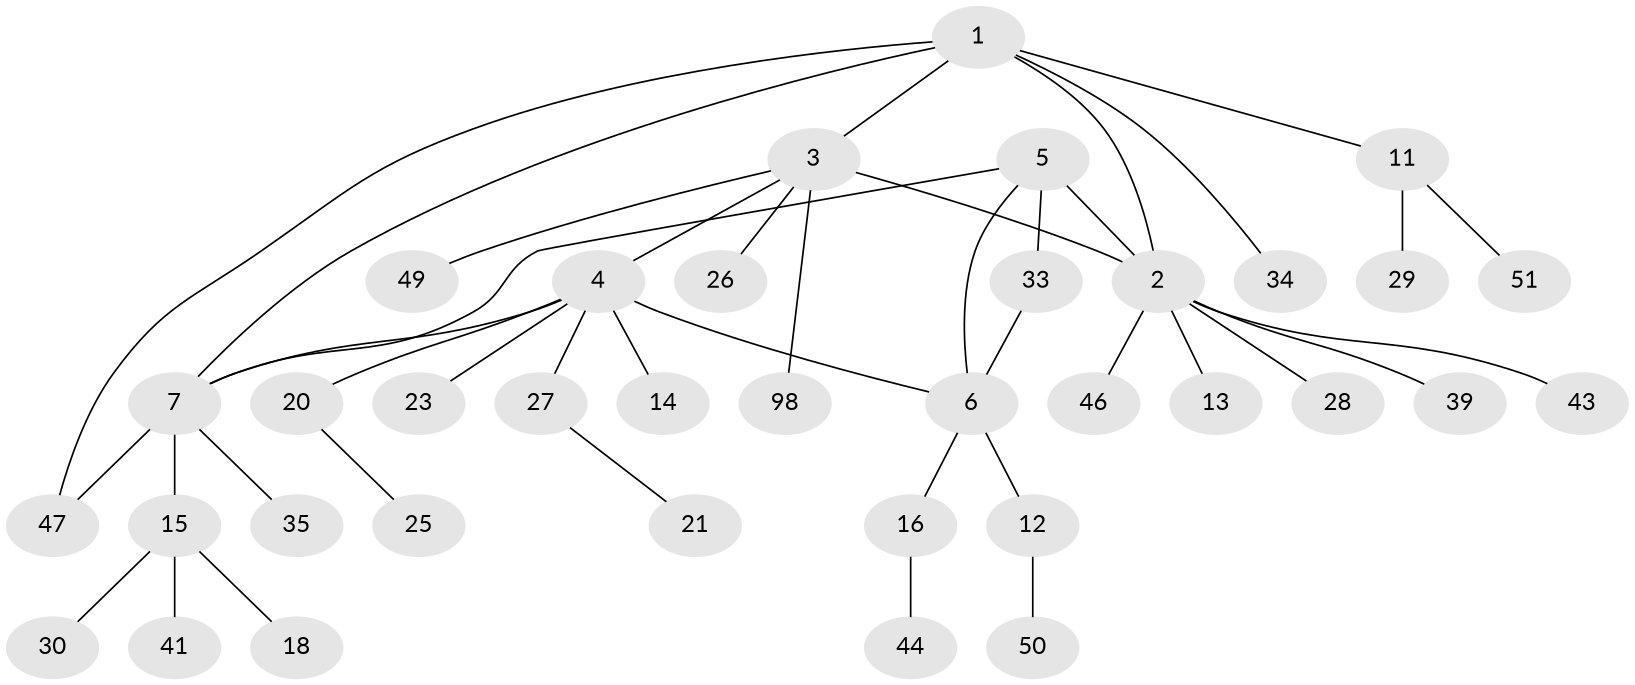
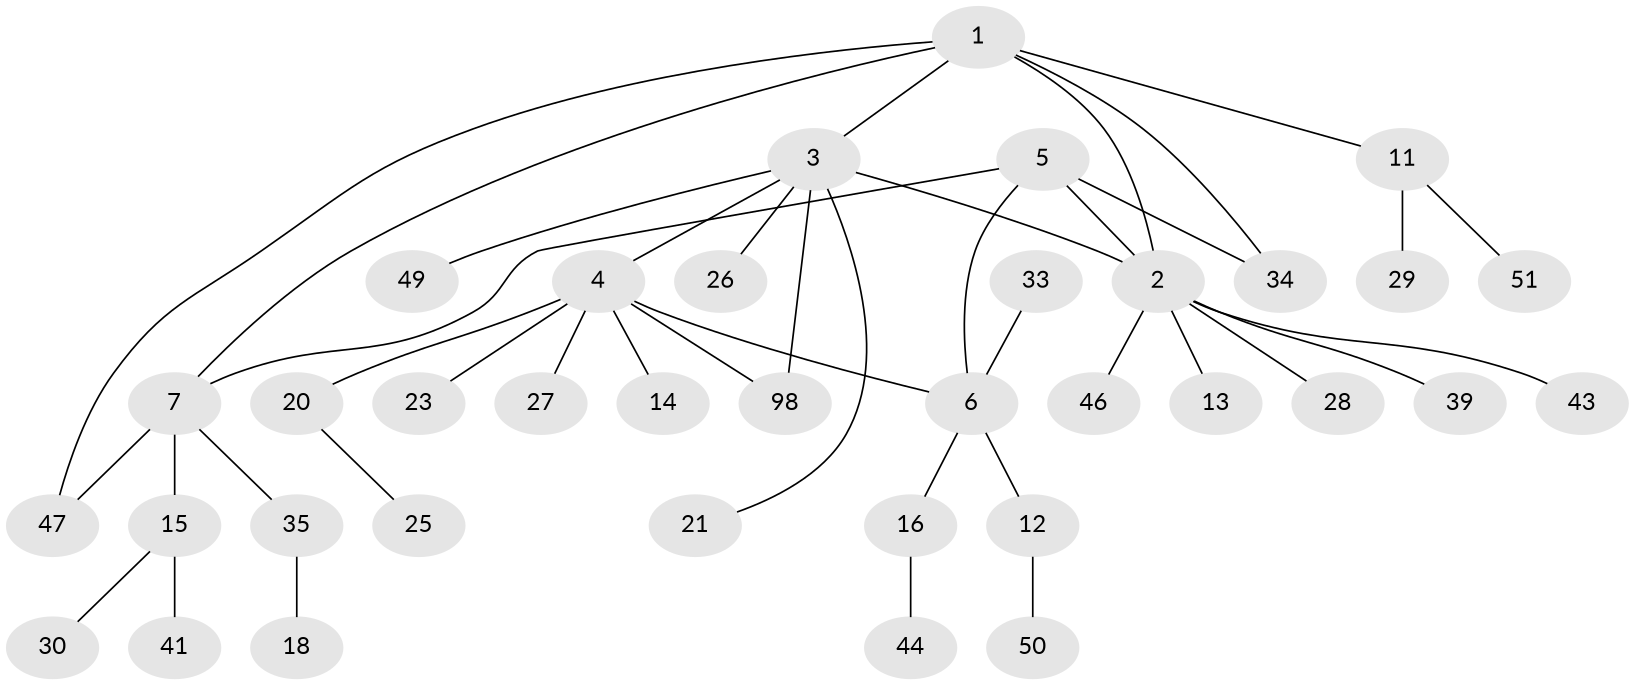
(1040, 218) -> (1162, 220)
(385, 341) -> (692, 343)
(618, 465) -> (862, 388)
(236, 587) -> (297, 587)
